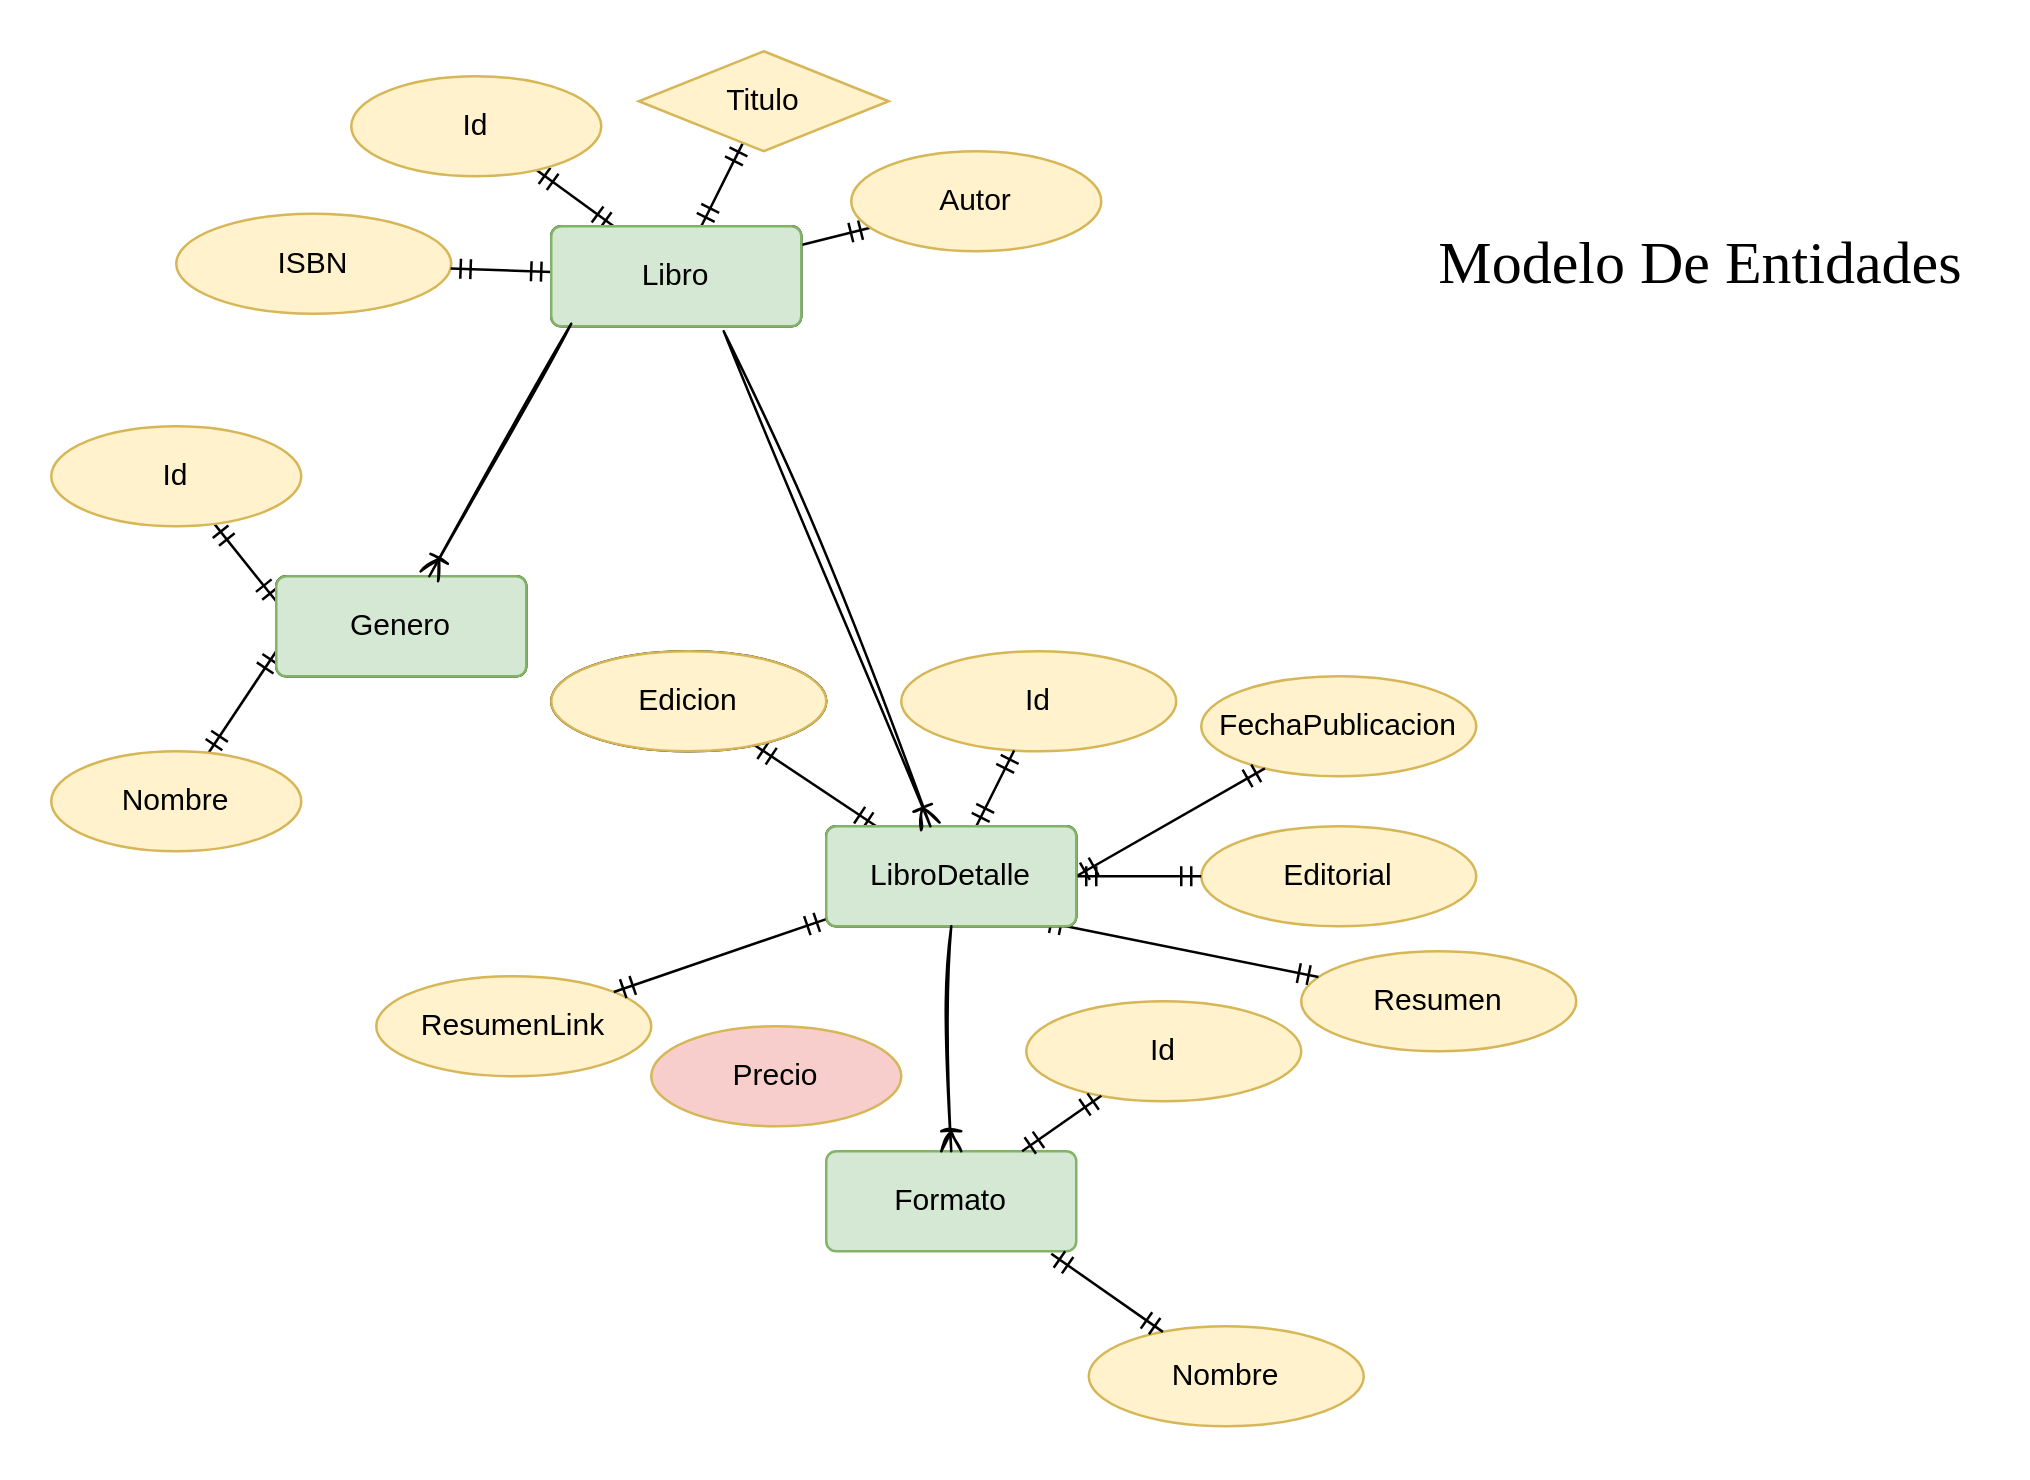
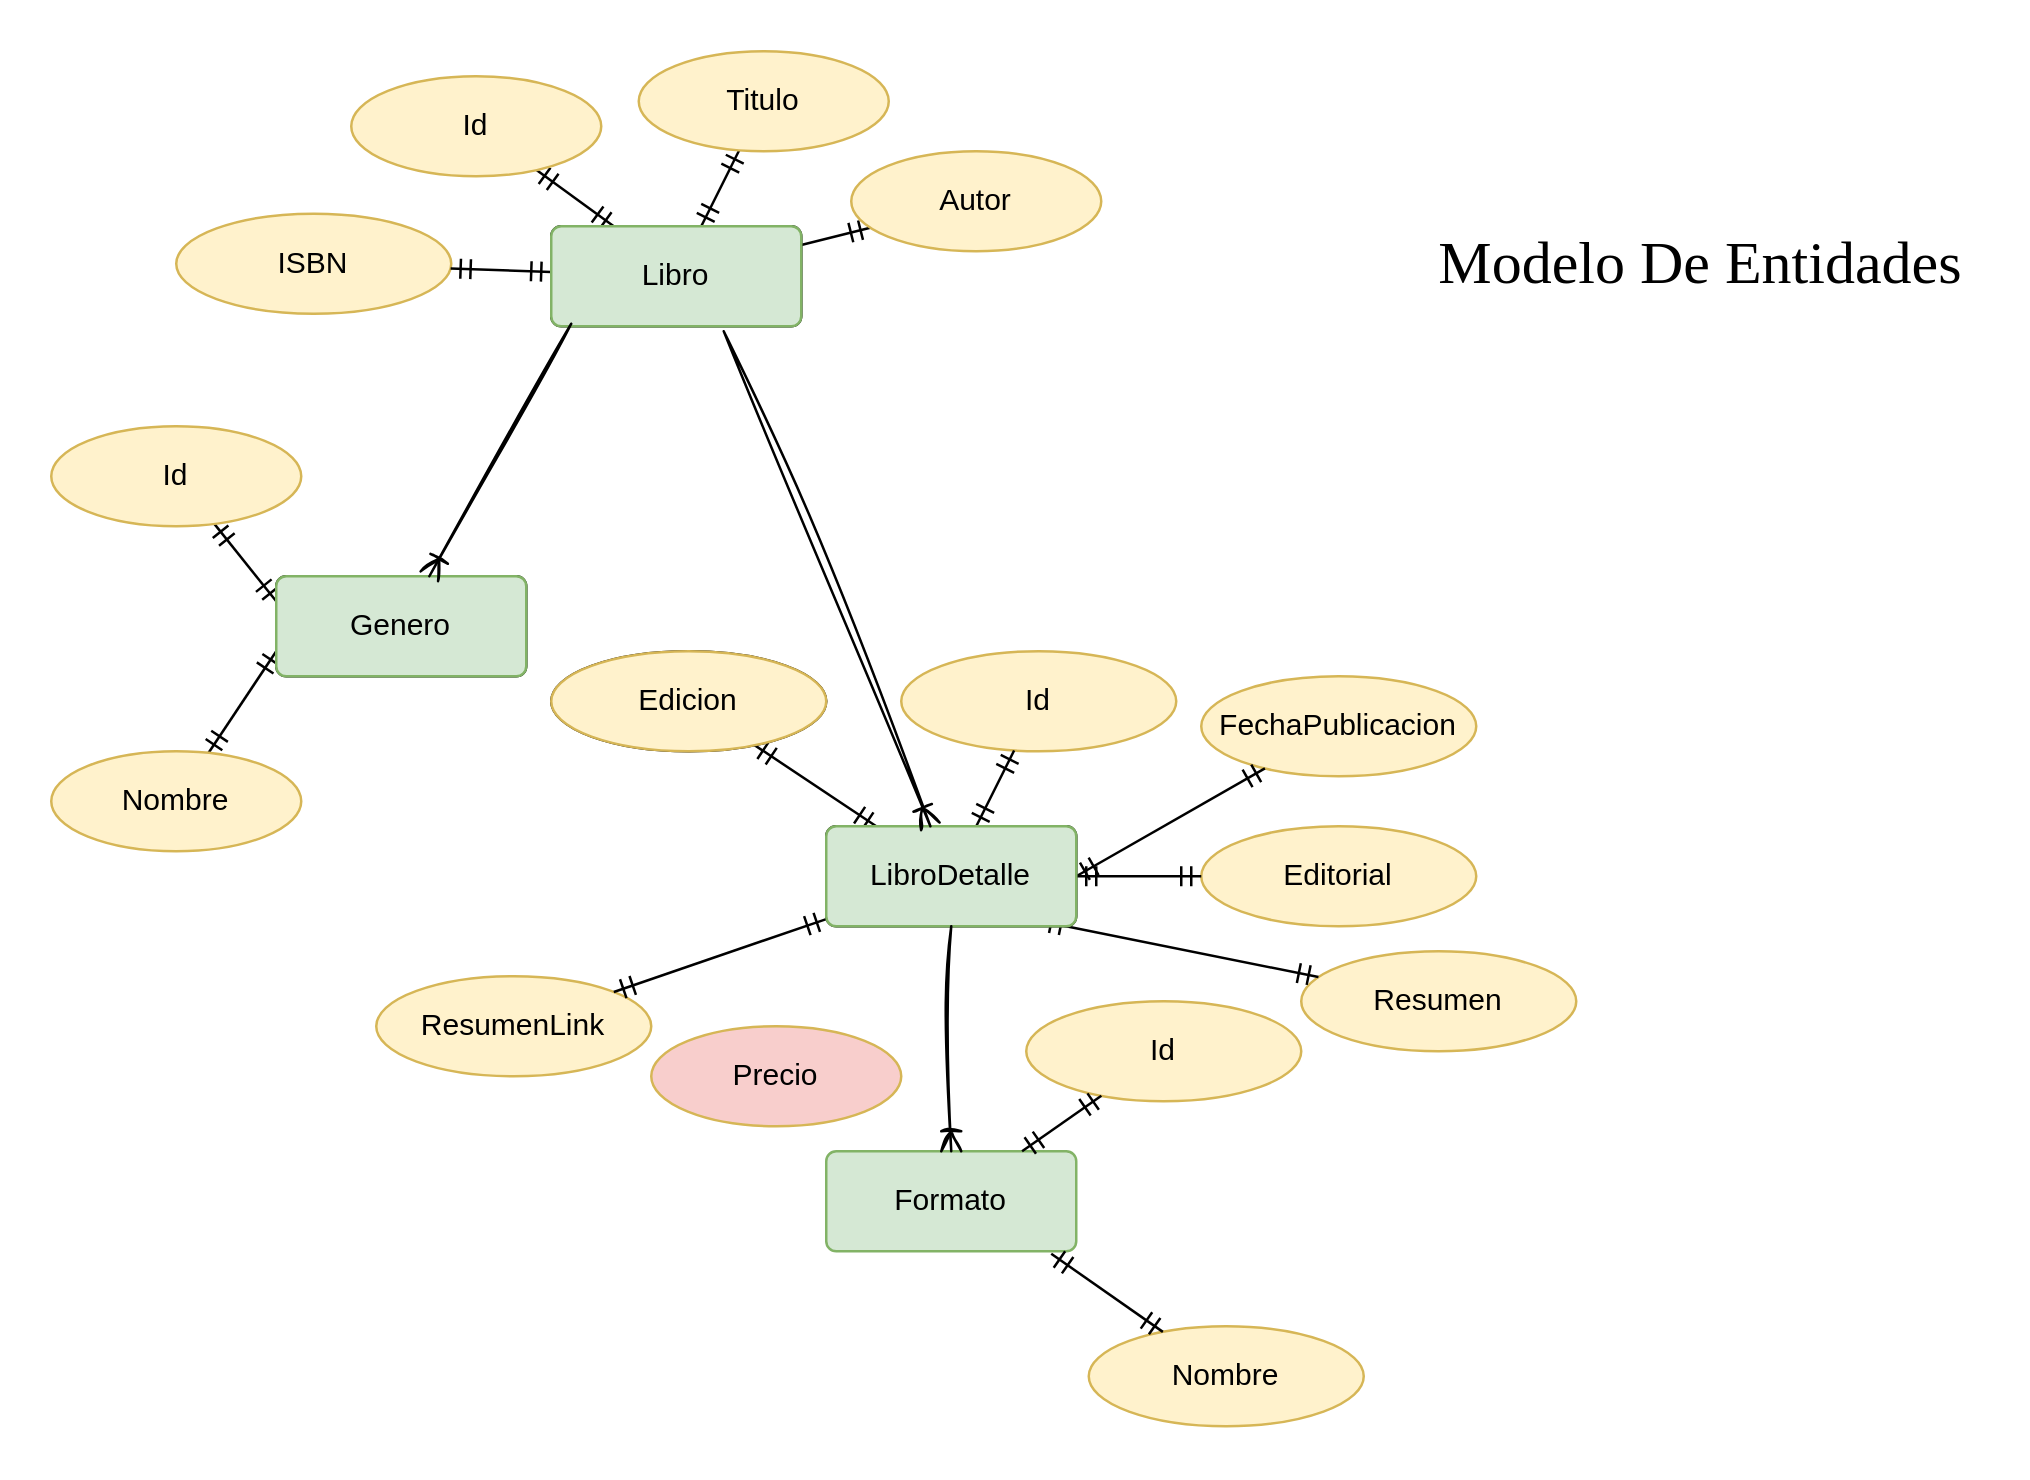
(764, 101) -> (764, 101)
